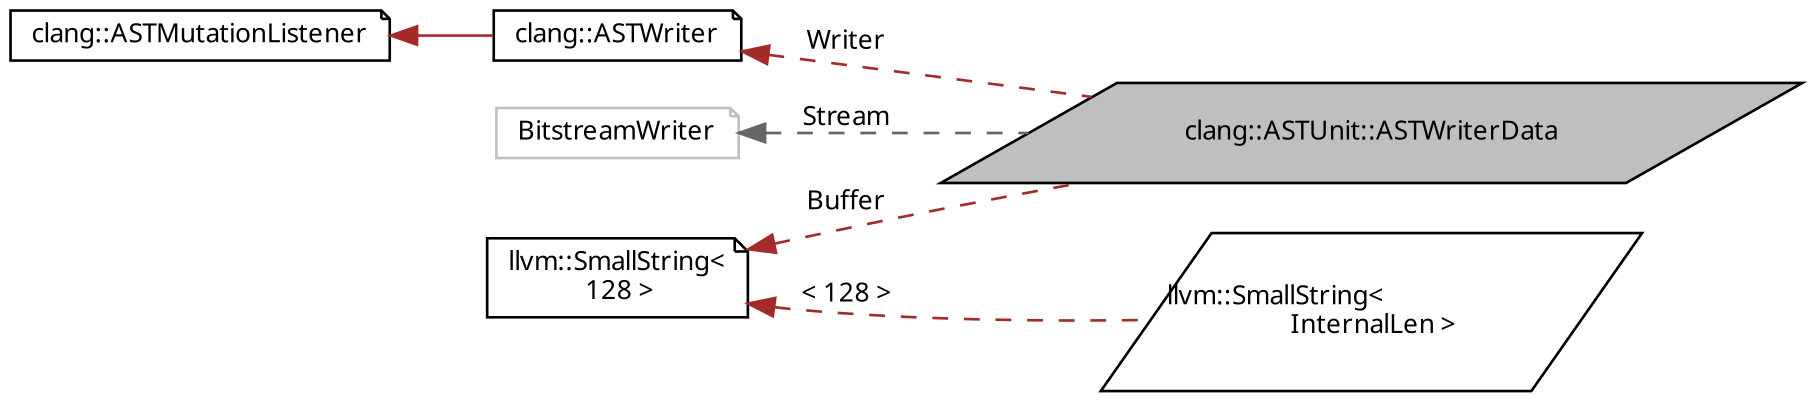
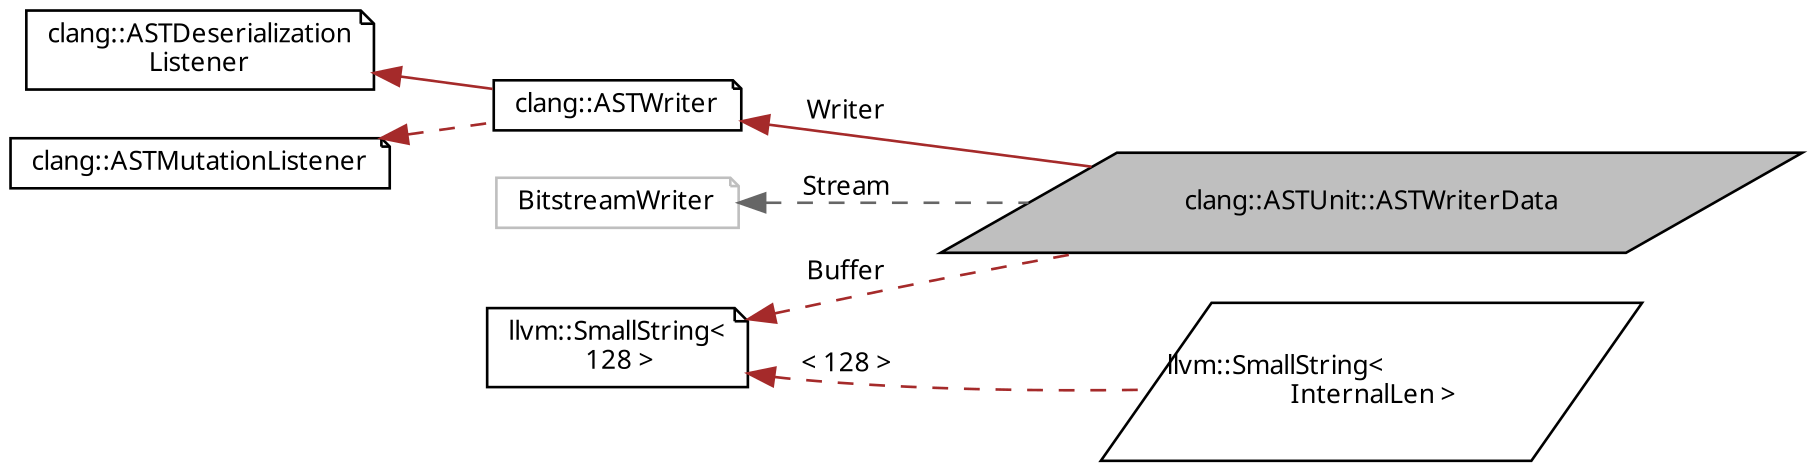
(455, 36) -> (451, 128)
none -> (200, 50)
(930, 76) -> (930, 146)
